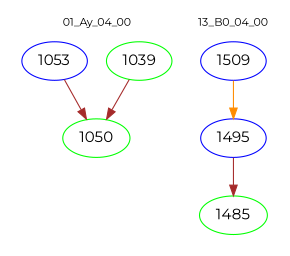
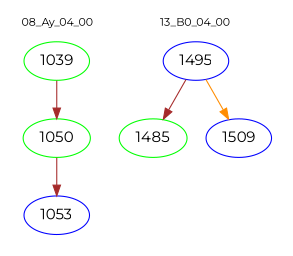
(97, 23) -> (57, 23)
(233, 94) -> (215, 95)
(73, 95) -> (57, 171)
